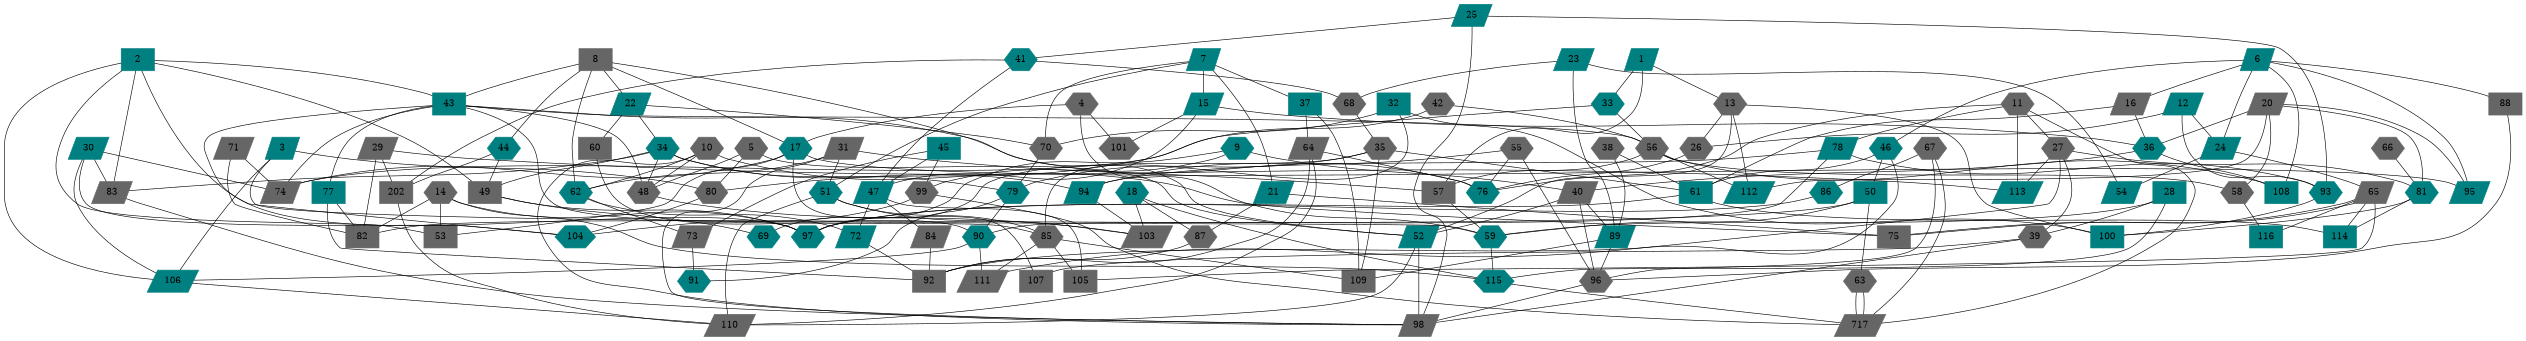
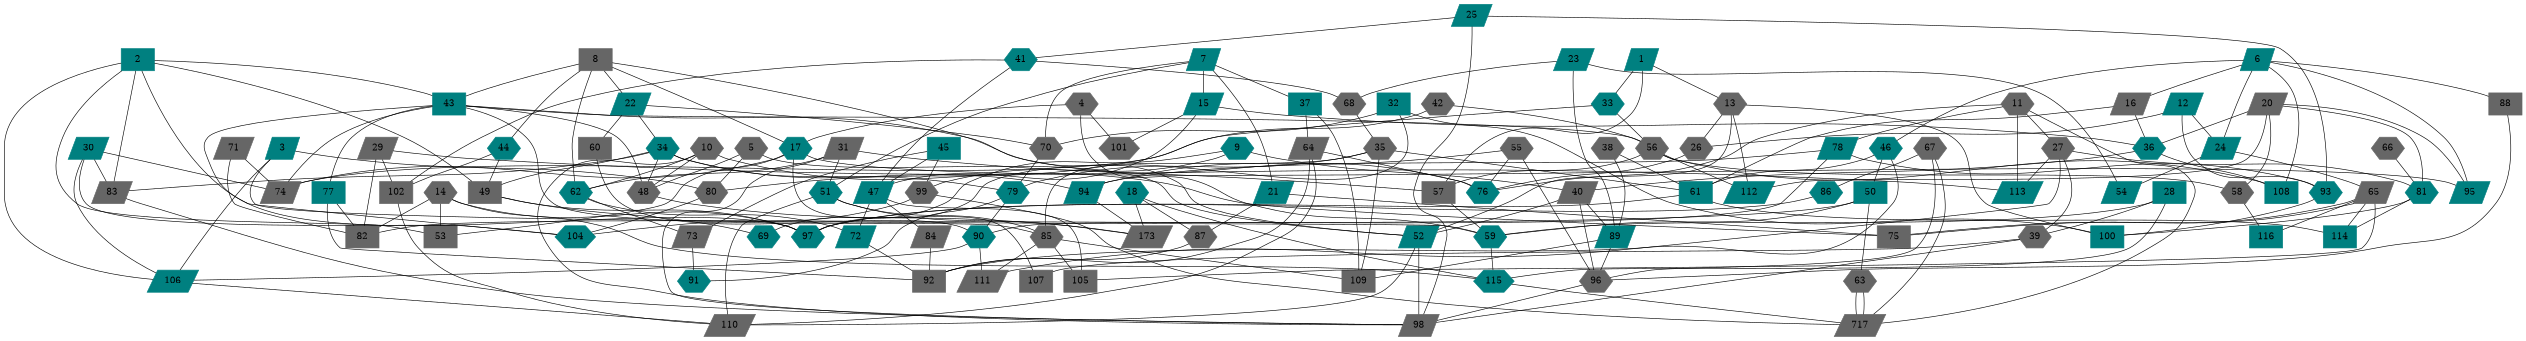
(396, 193) -> (396, 193)
(1147, 237) -> (1147, 237)
